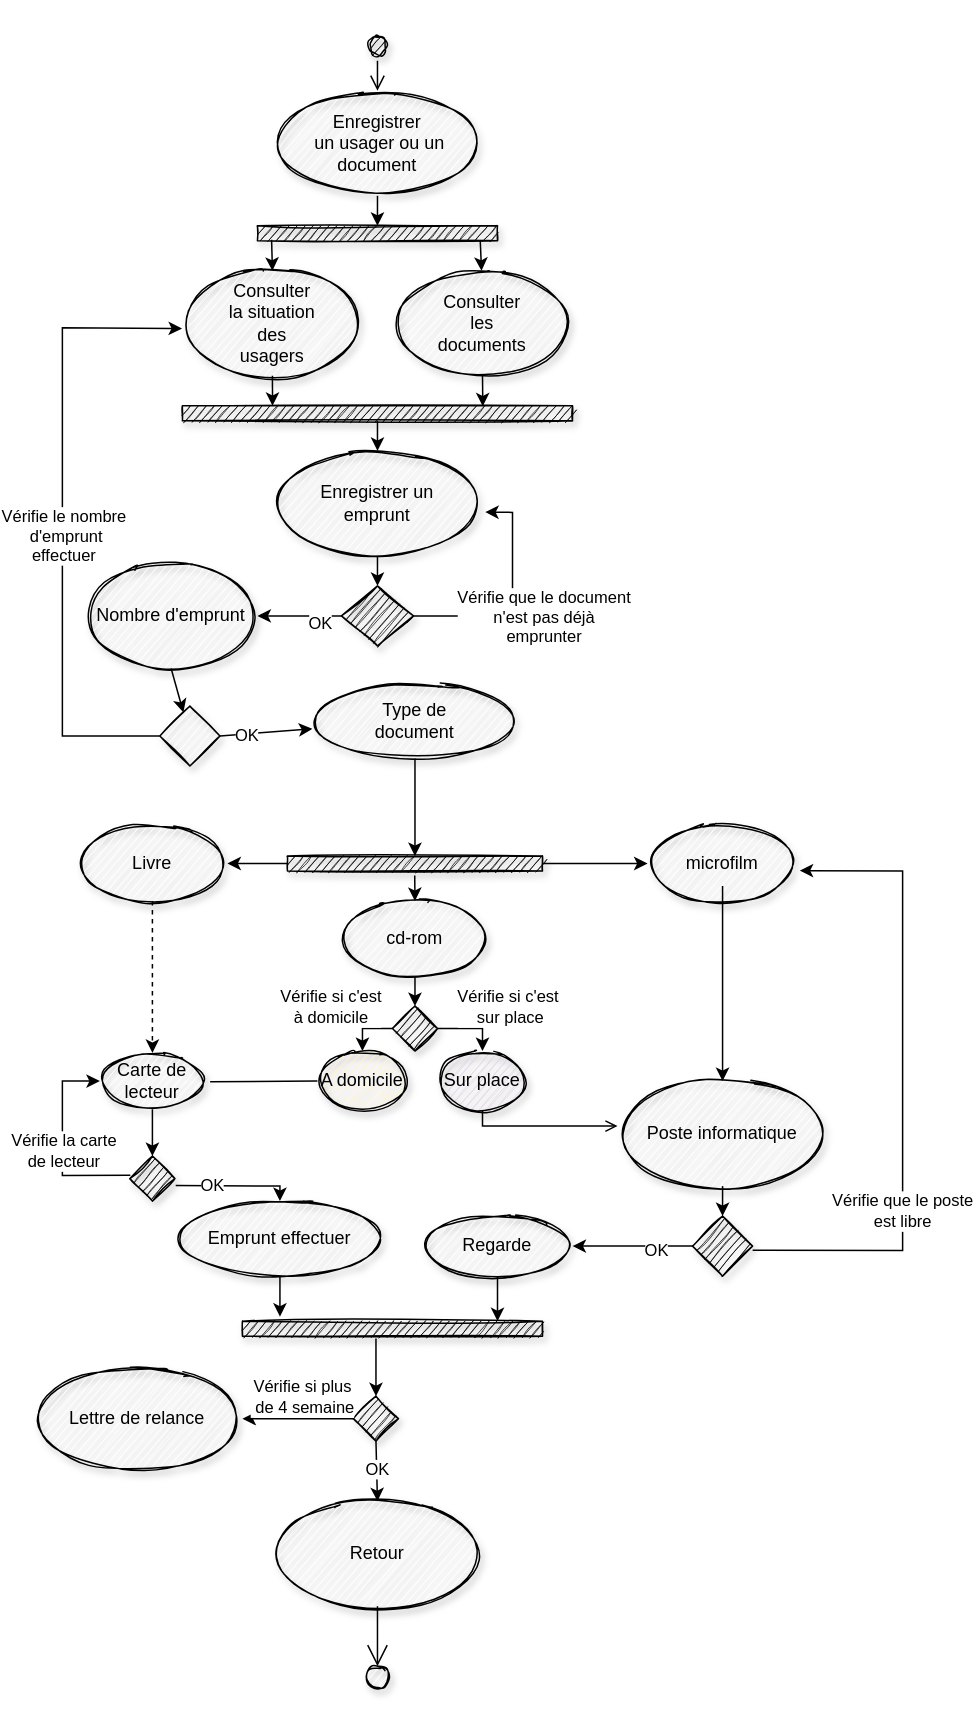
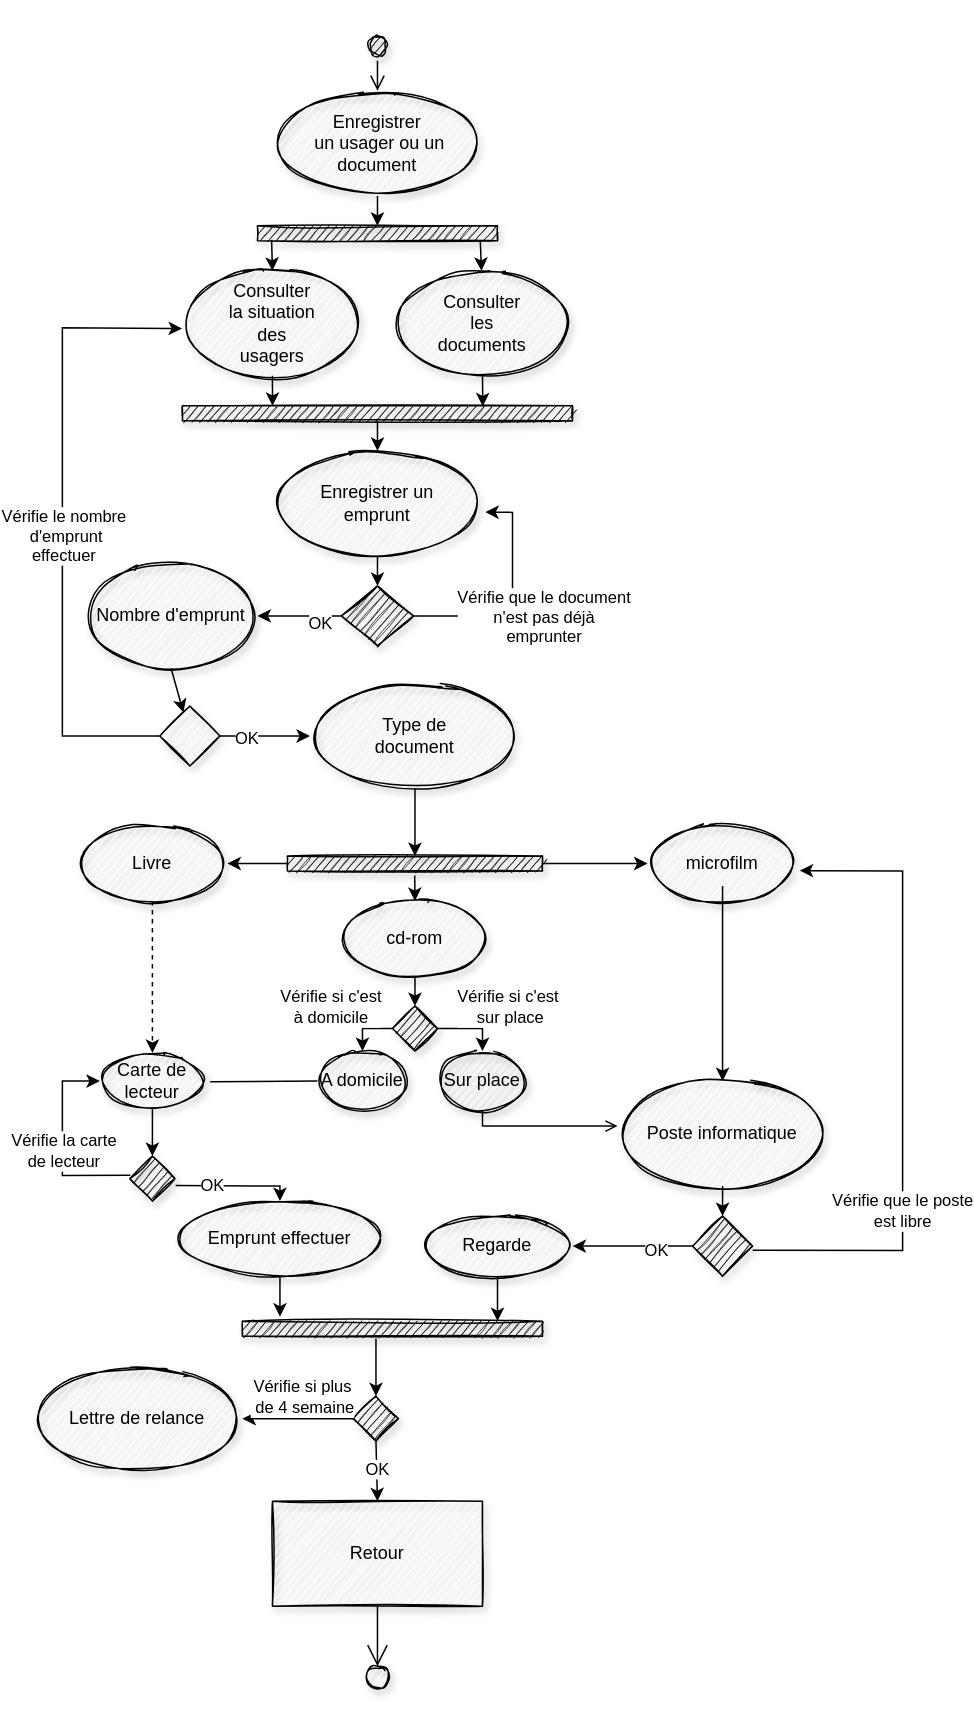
(415, 721) -> (415, 736)
(362, 1081) -> (362, 1081)
(377, 1553) -> (377, 1553)
